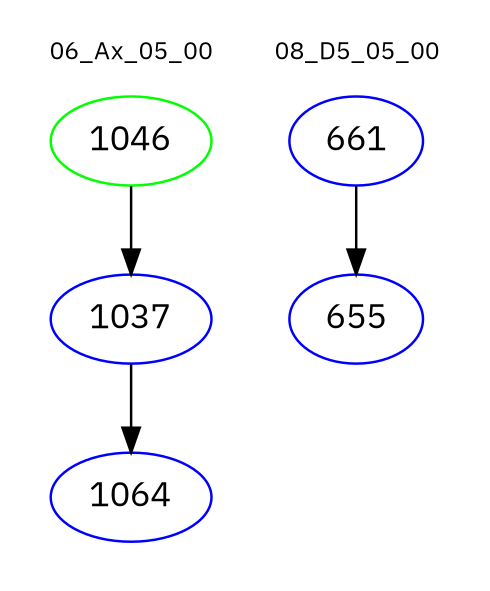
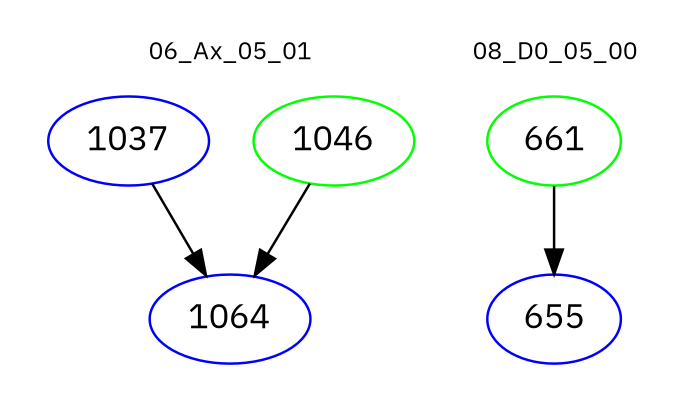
(132, 53) -> (231, 53)
(357, 53) -> (555, 53)
(356, 141) -> (554, 141)
(131, 218) -> (289, 219)
